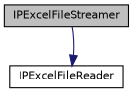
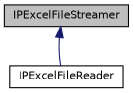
(74, 41) -> (59, 52)
